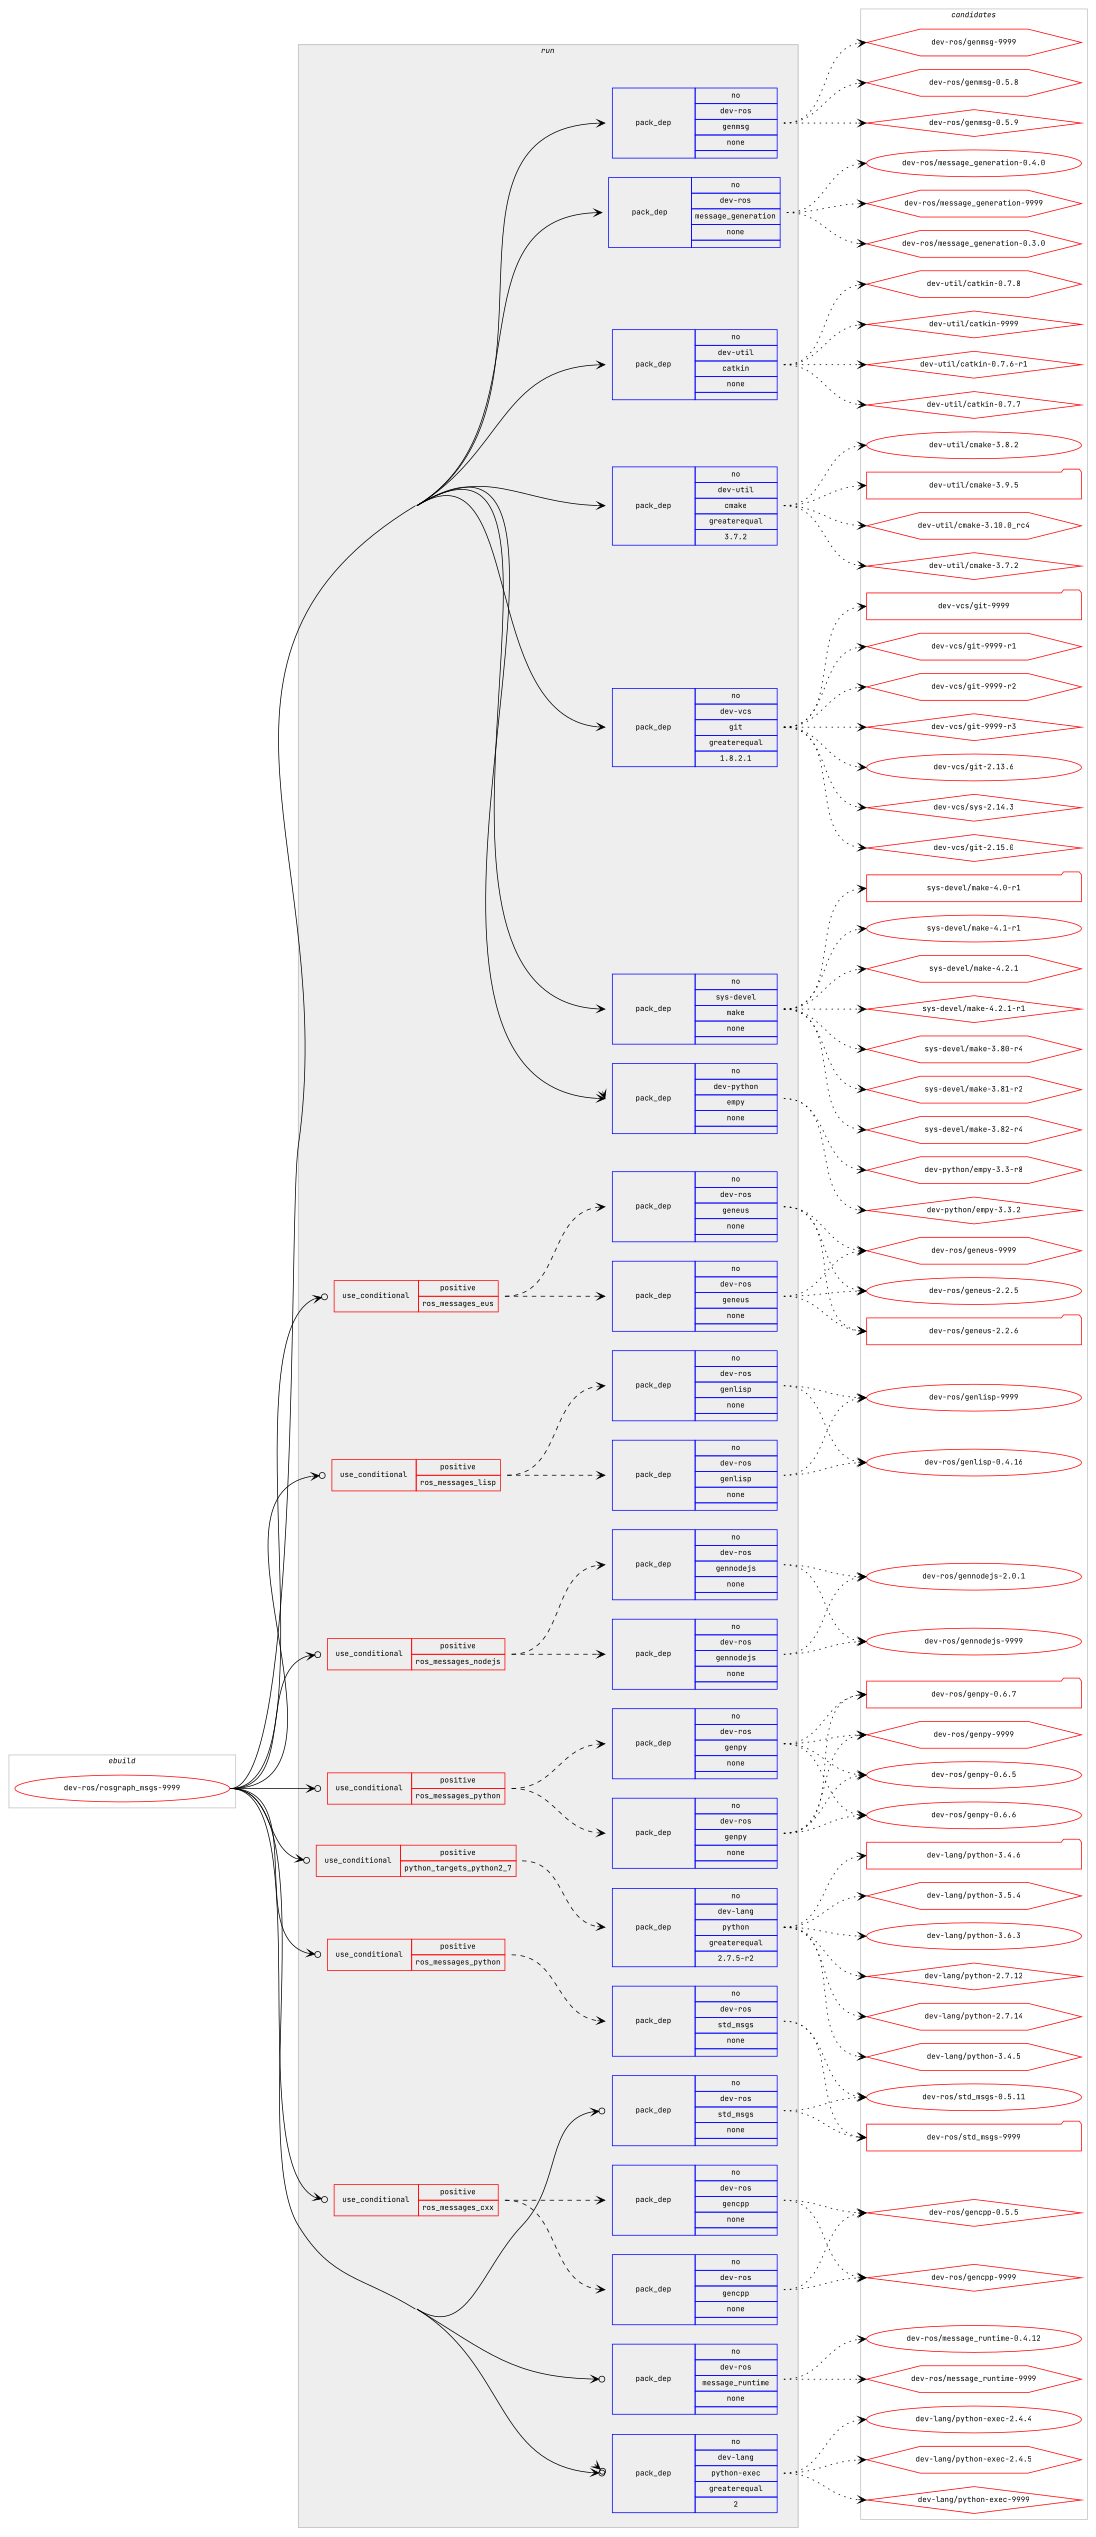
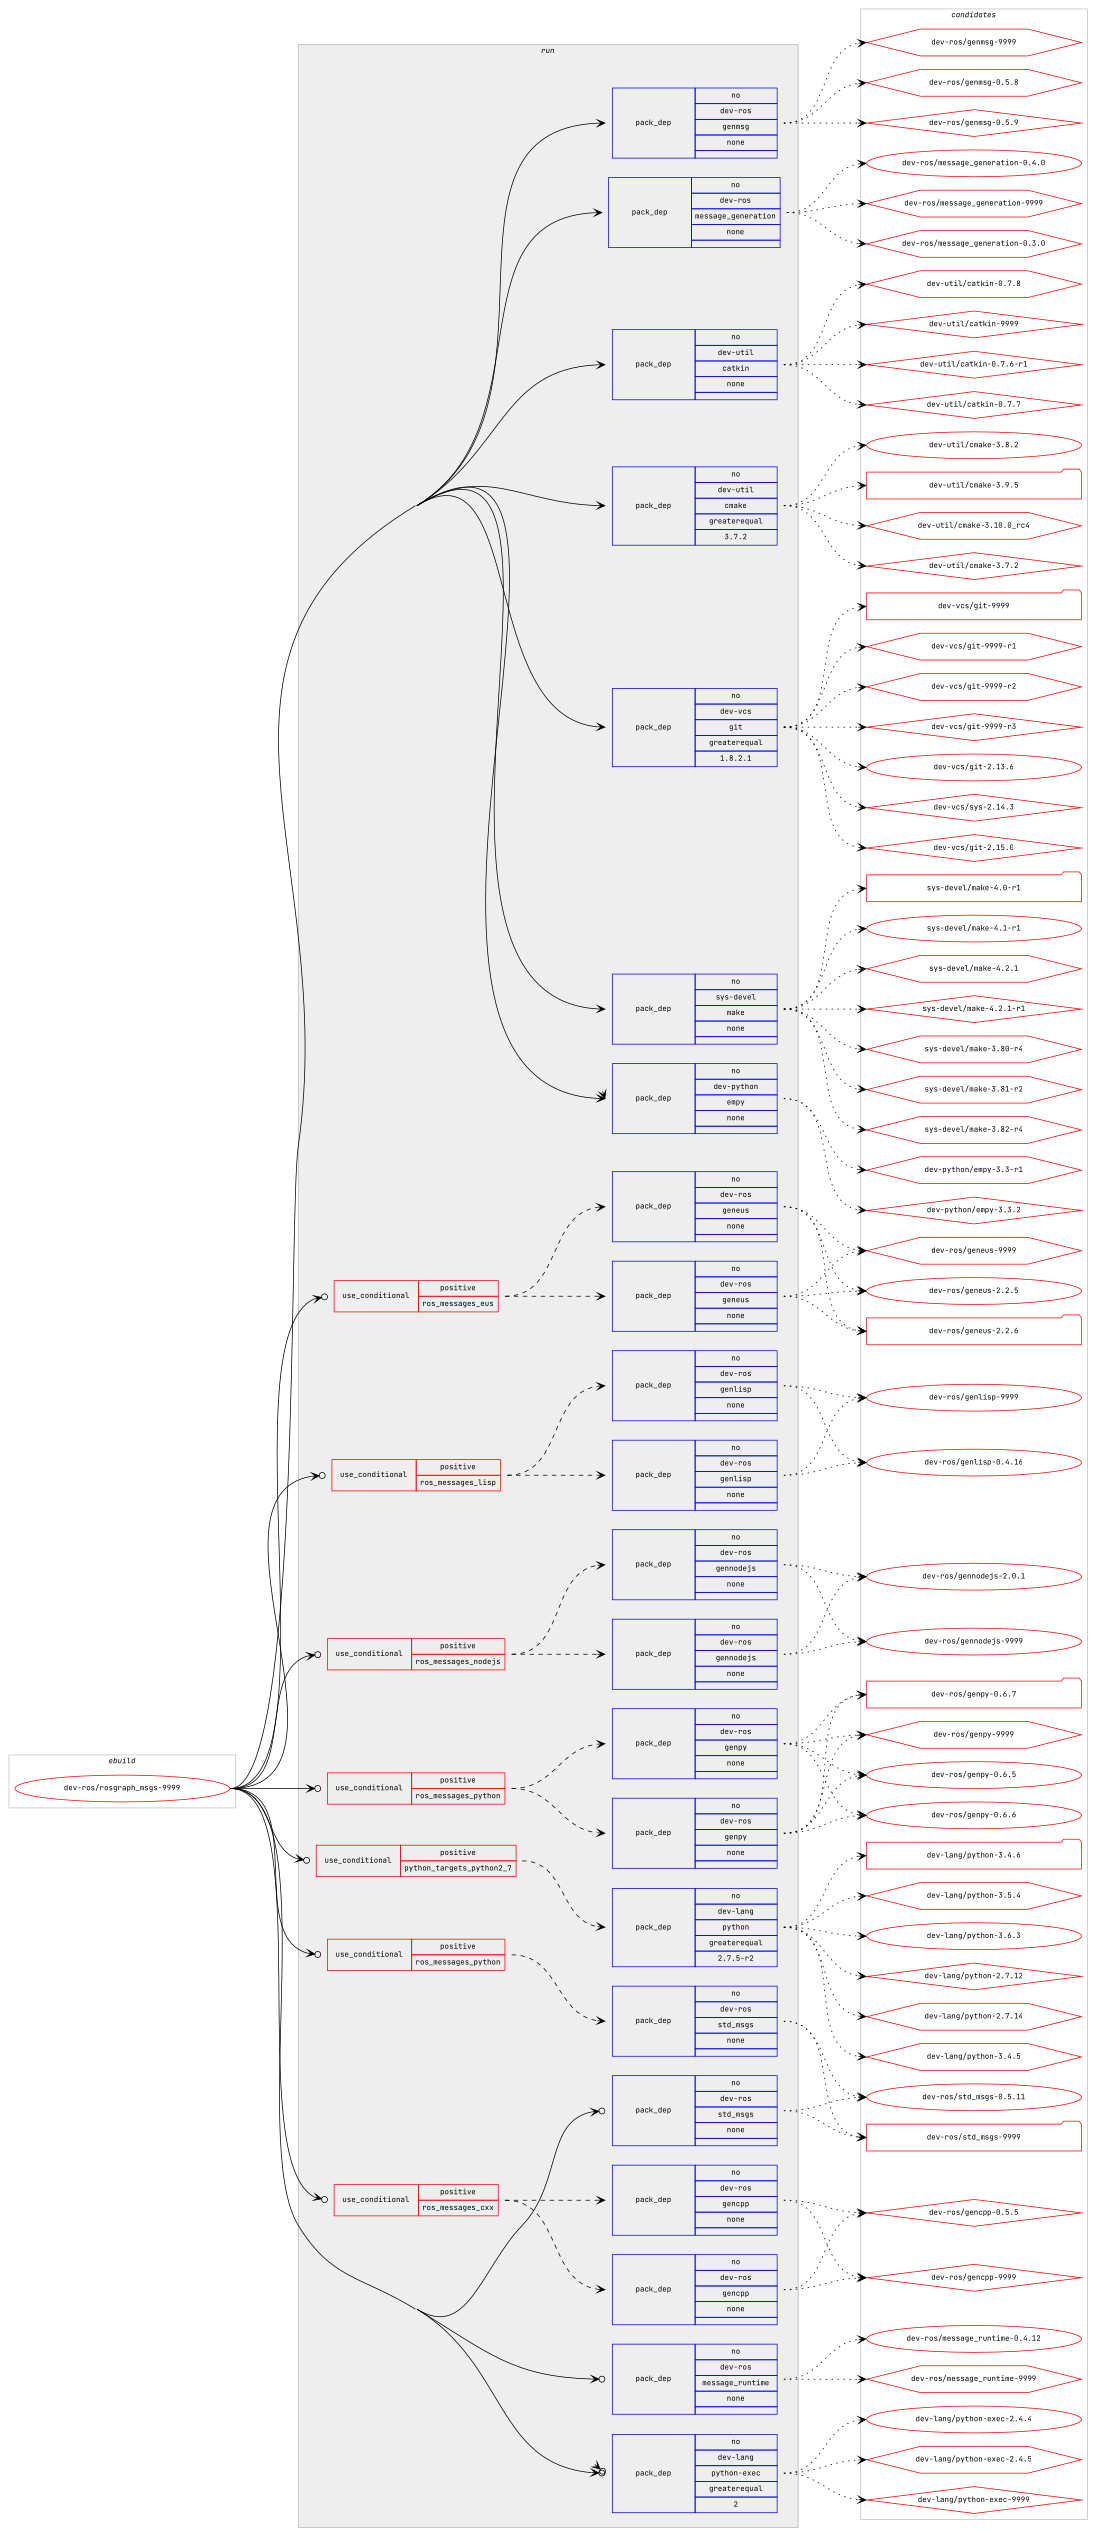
(974, 1170) -> (974, 1170)
